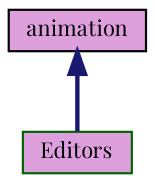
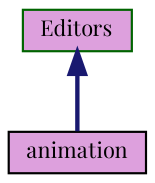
(77, 103) -> (77, 103)
